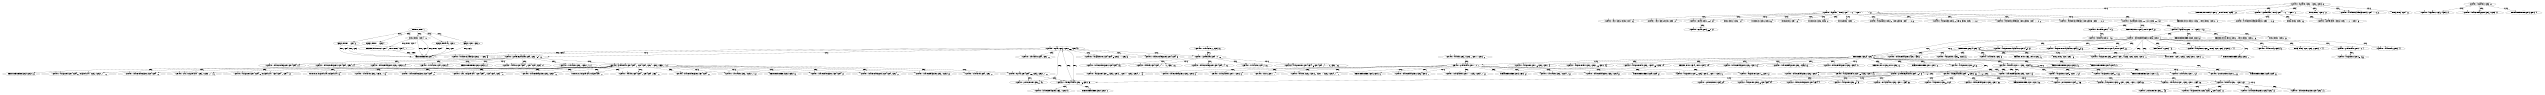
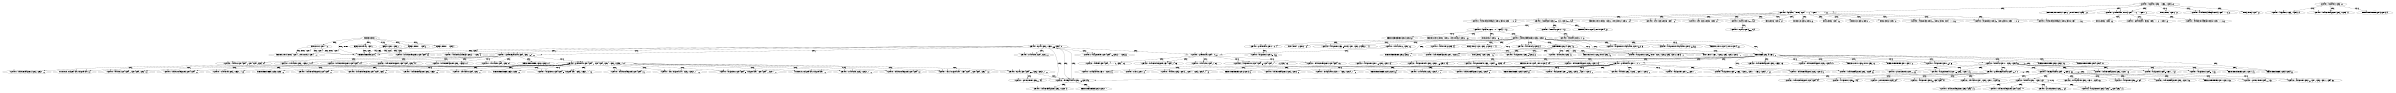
(404, 53) -> (340, 44)
(1465, 61) -> (1628, 67)
(2184, 74) -> none
